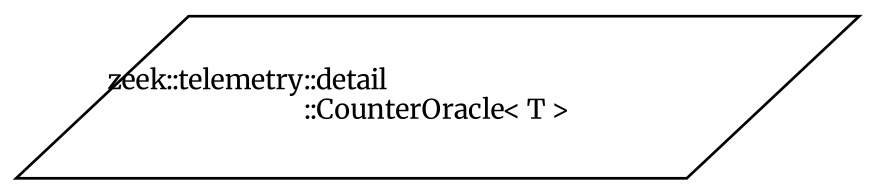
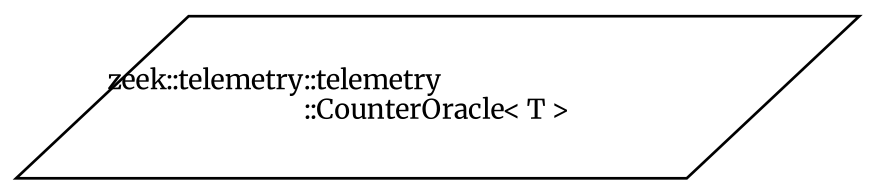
(438, 97) -> (438, 97)
